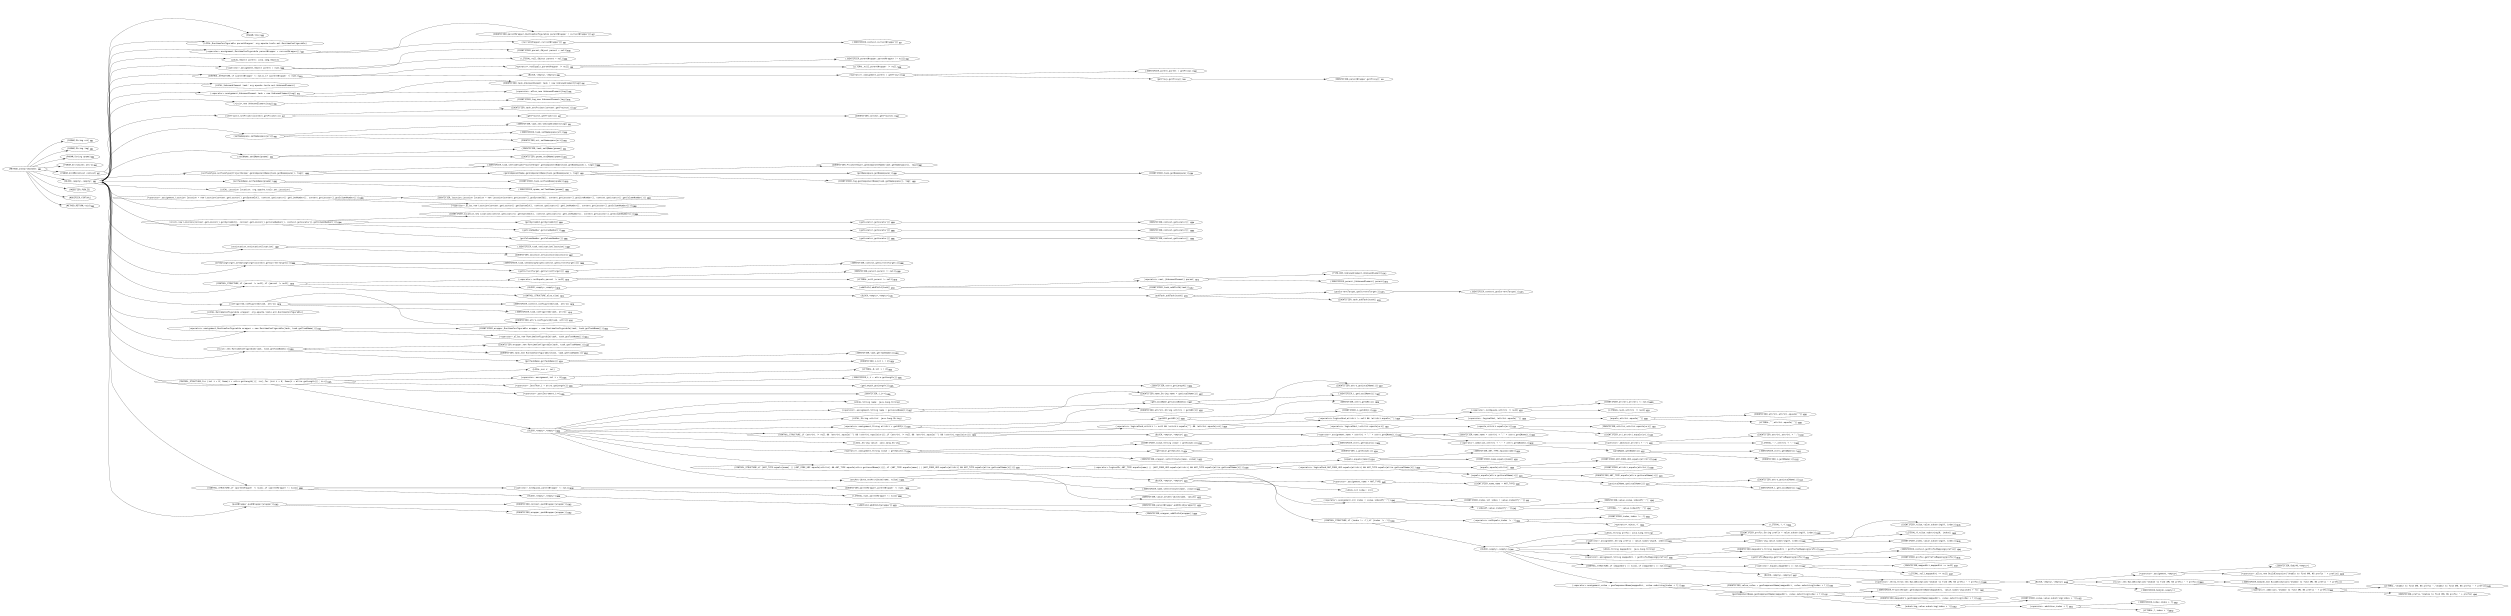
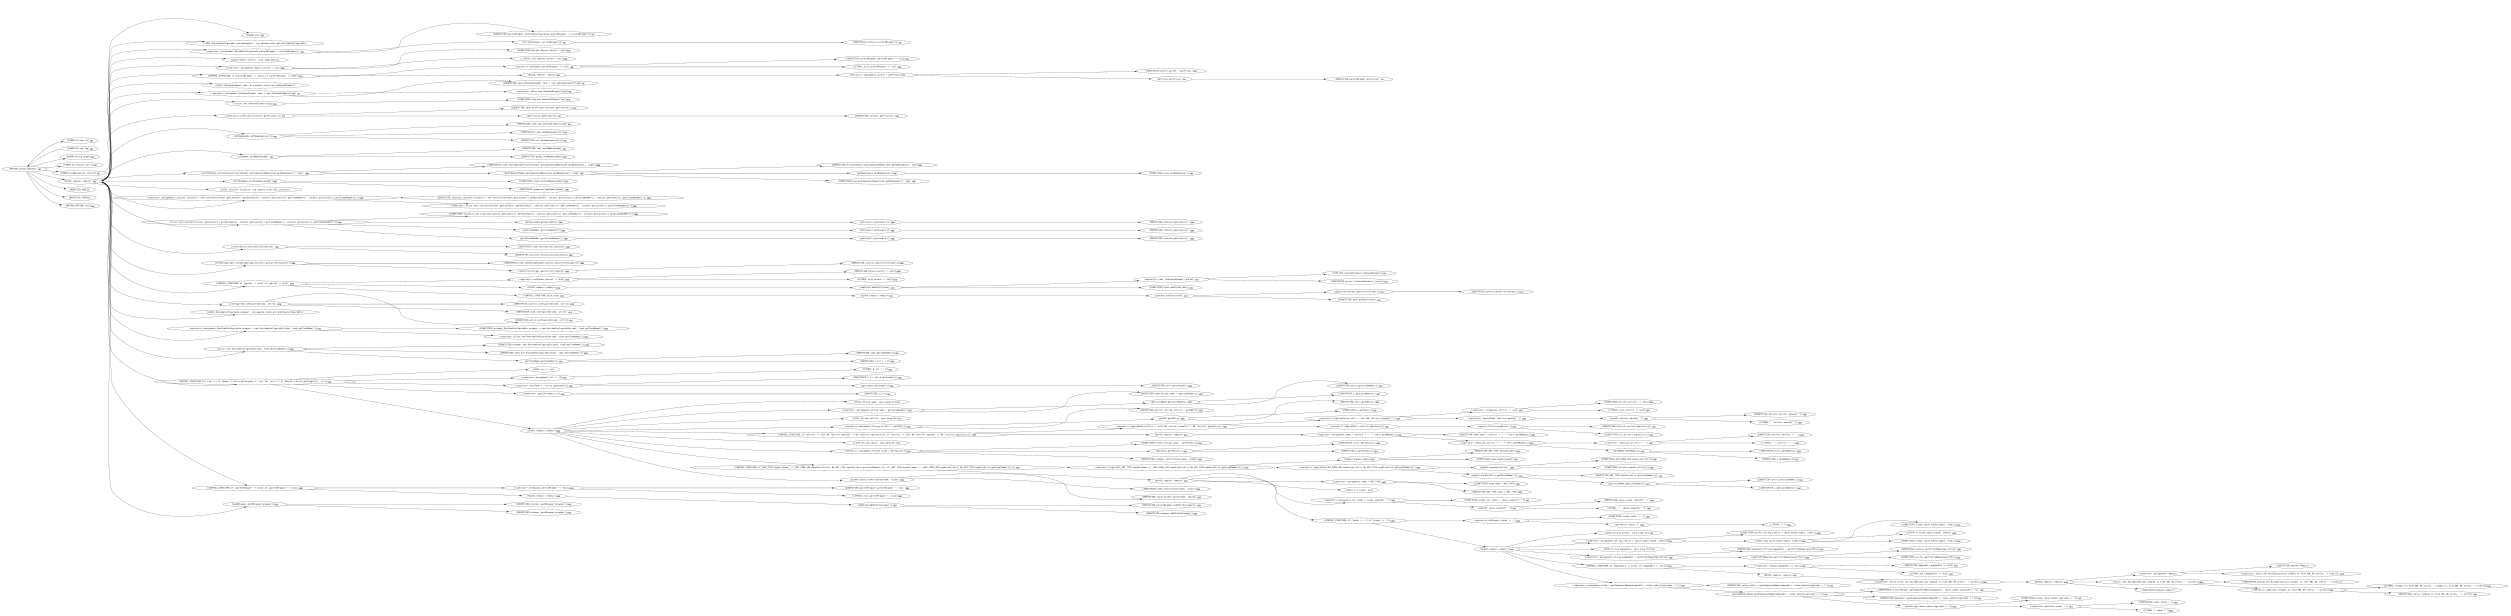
(47, 156) -> (44, 155)
none -> (1497, 492)
